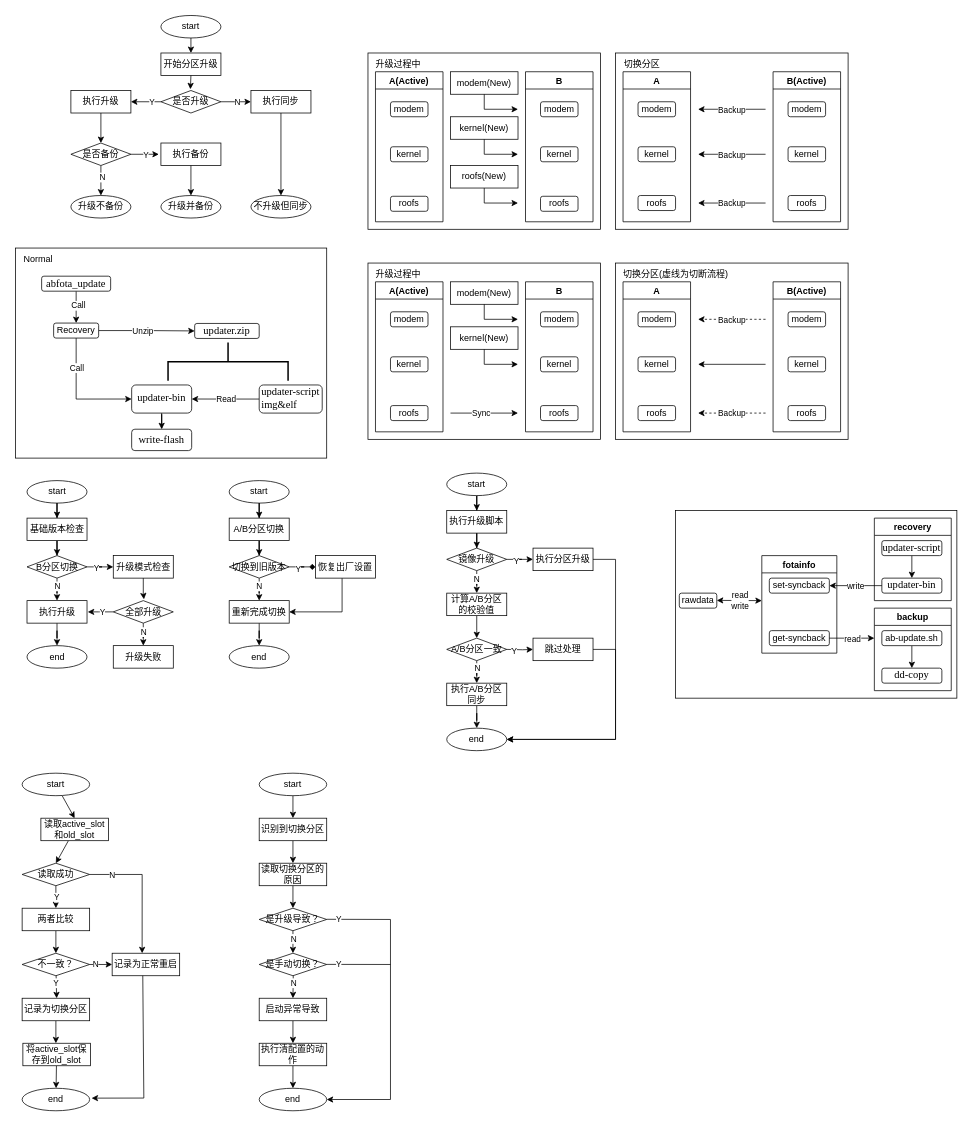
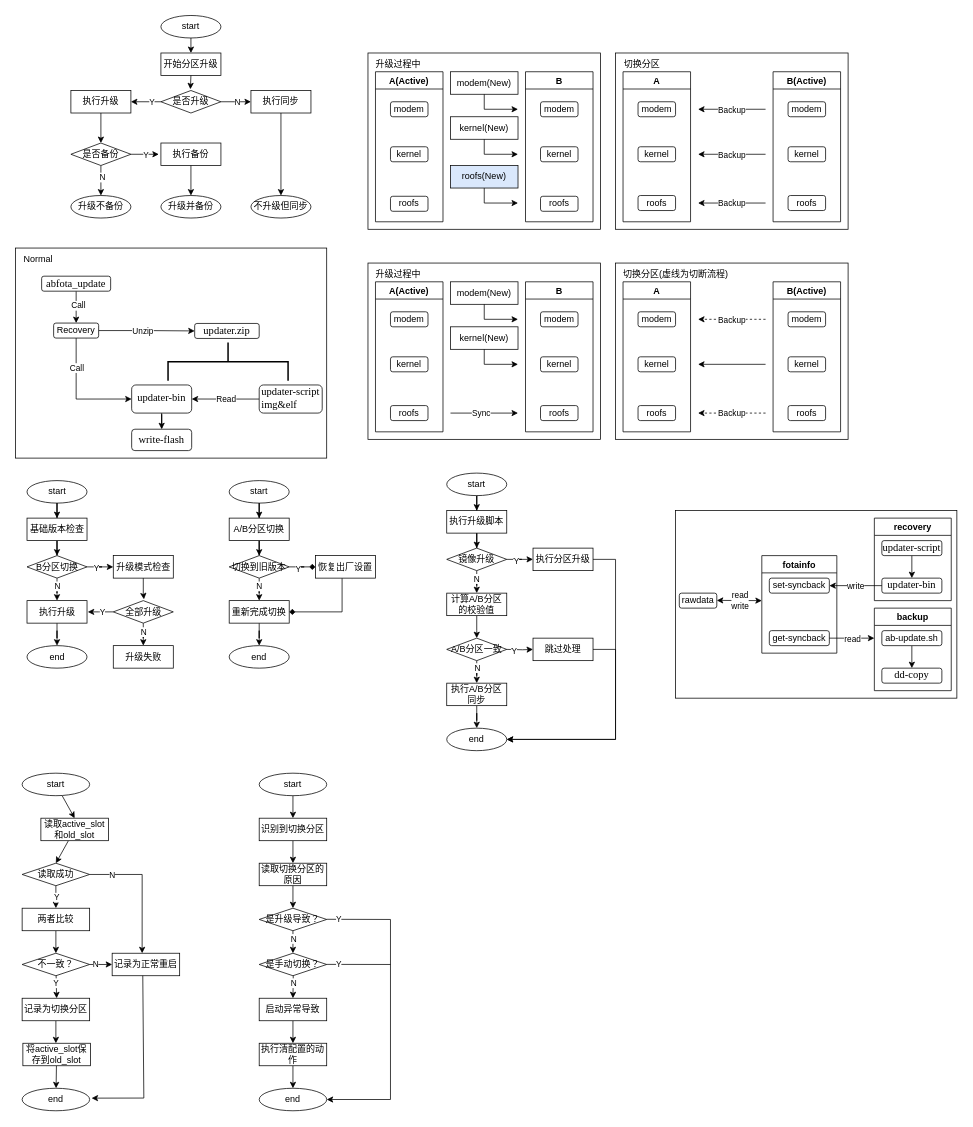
(484, 177) -> (484, 177)
(295, 612) -> (296, 612)
